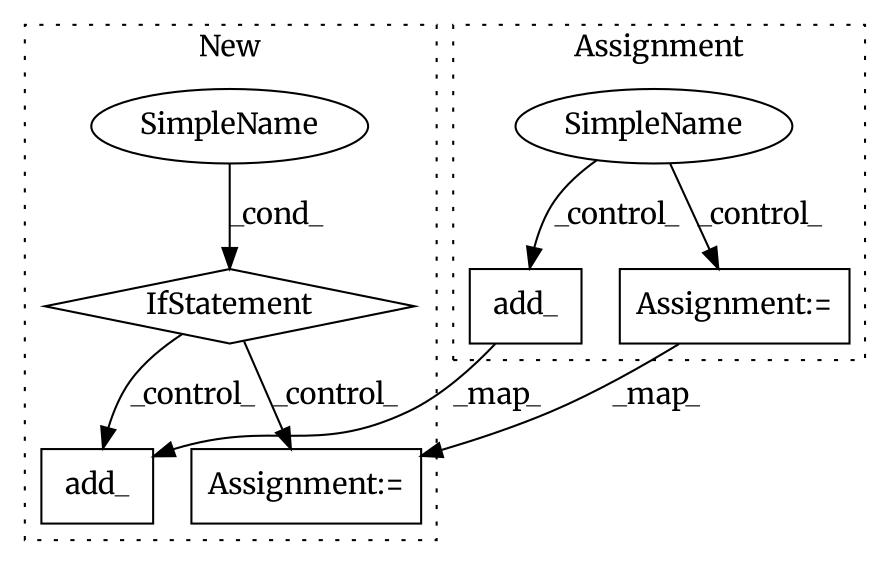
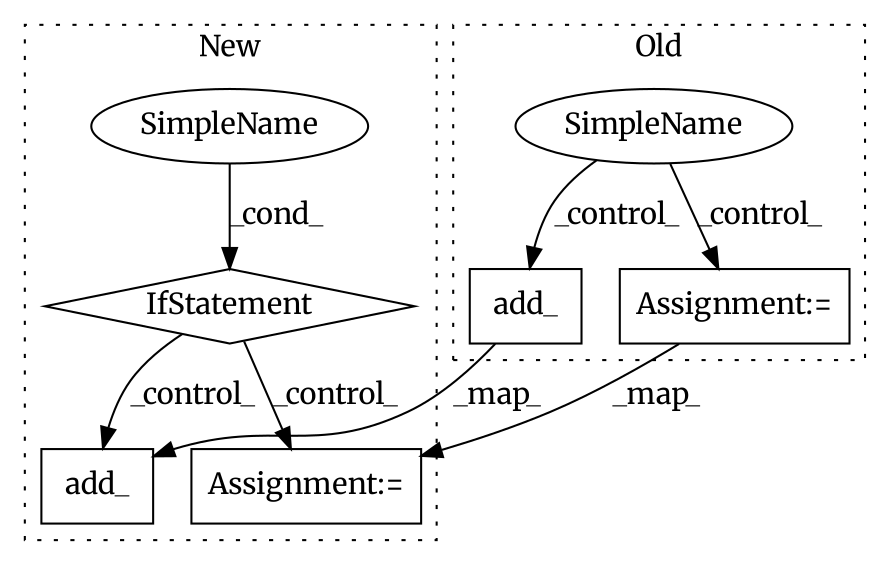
(659, 49) -> (659, 49)
